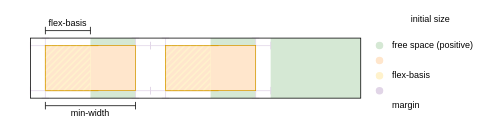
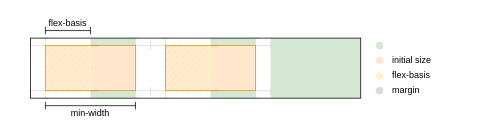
(432, 19) -> (413, 60)
(435, 45) -> none
(413, 105) -> (413, 90)
